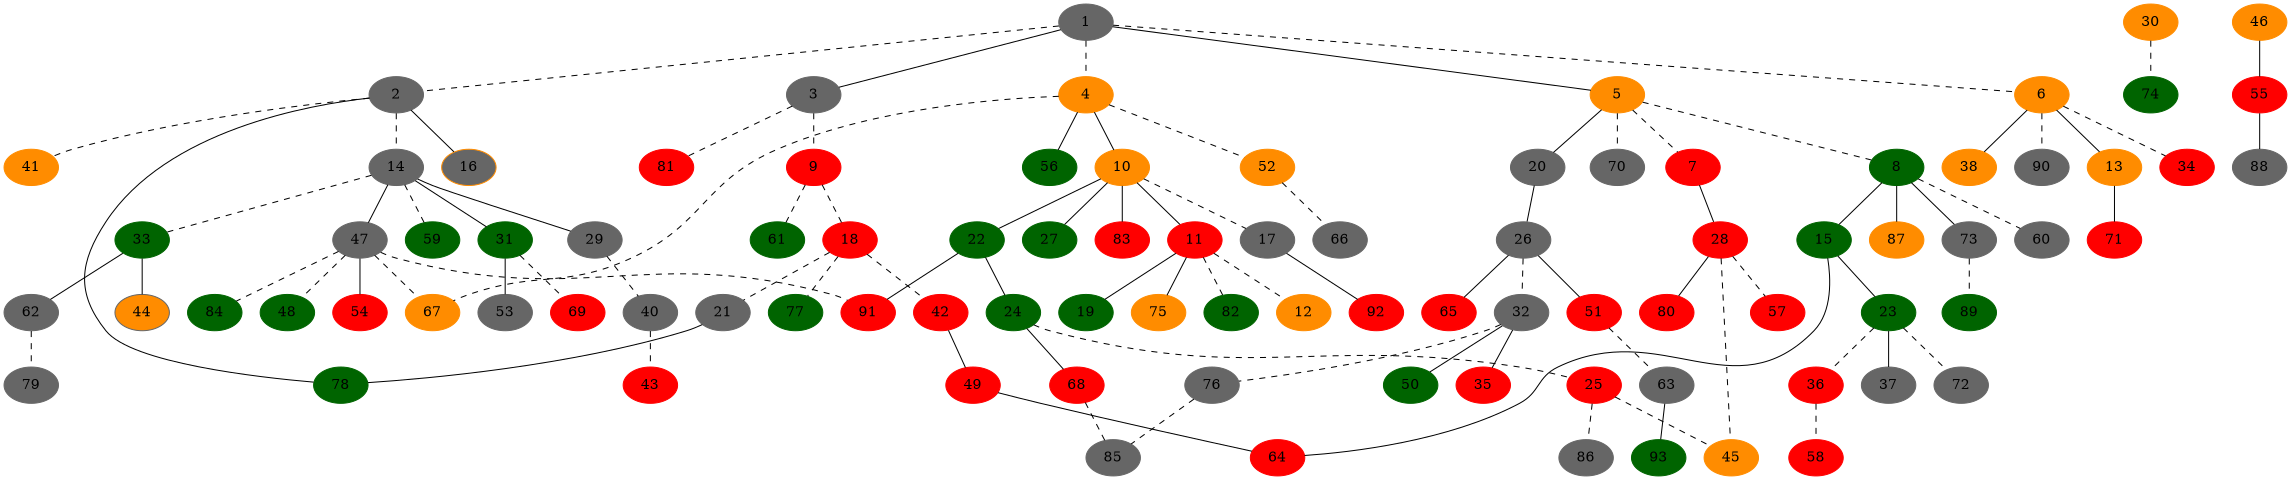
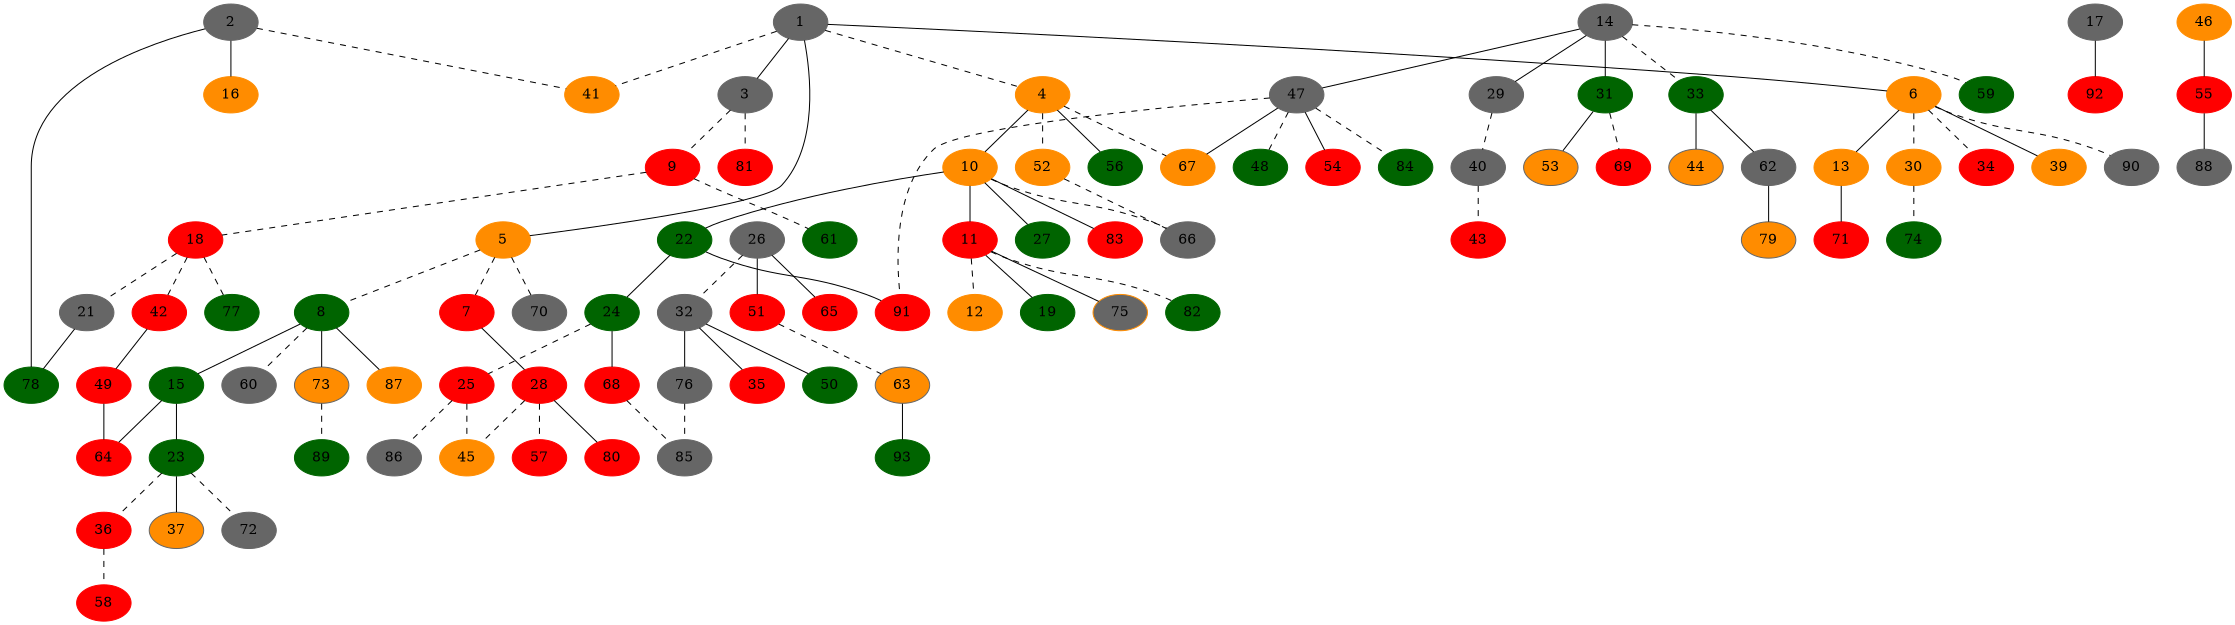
(741, 58) -> (696, 59)
(1564, 58) -> (1358, 52)
(396, 131) -> none
none -> (1914, 131)
(469, 167) -> (231, 95)
(1538, 167) -> none
(1969, 167) -> (2059, 167)
(1195, 204) -> (1079, 204)
(1969, 240) -> (322, 385)
(396, 276) -> (1242, 131)
(505, 313) -> (1551, 167)
(1159, 313) -> (1120, 313)
(31, 349) -> (1769, 204)
(1358, 362) -> (685, 349)
(31, 385) -> (1769, 240)
(1667, 385) -> (902, 385)
(1889, 385) -> (176, 530)
